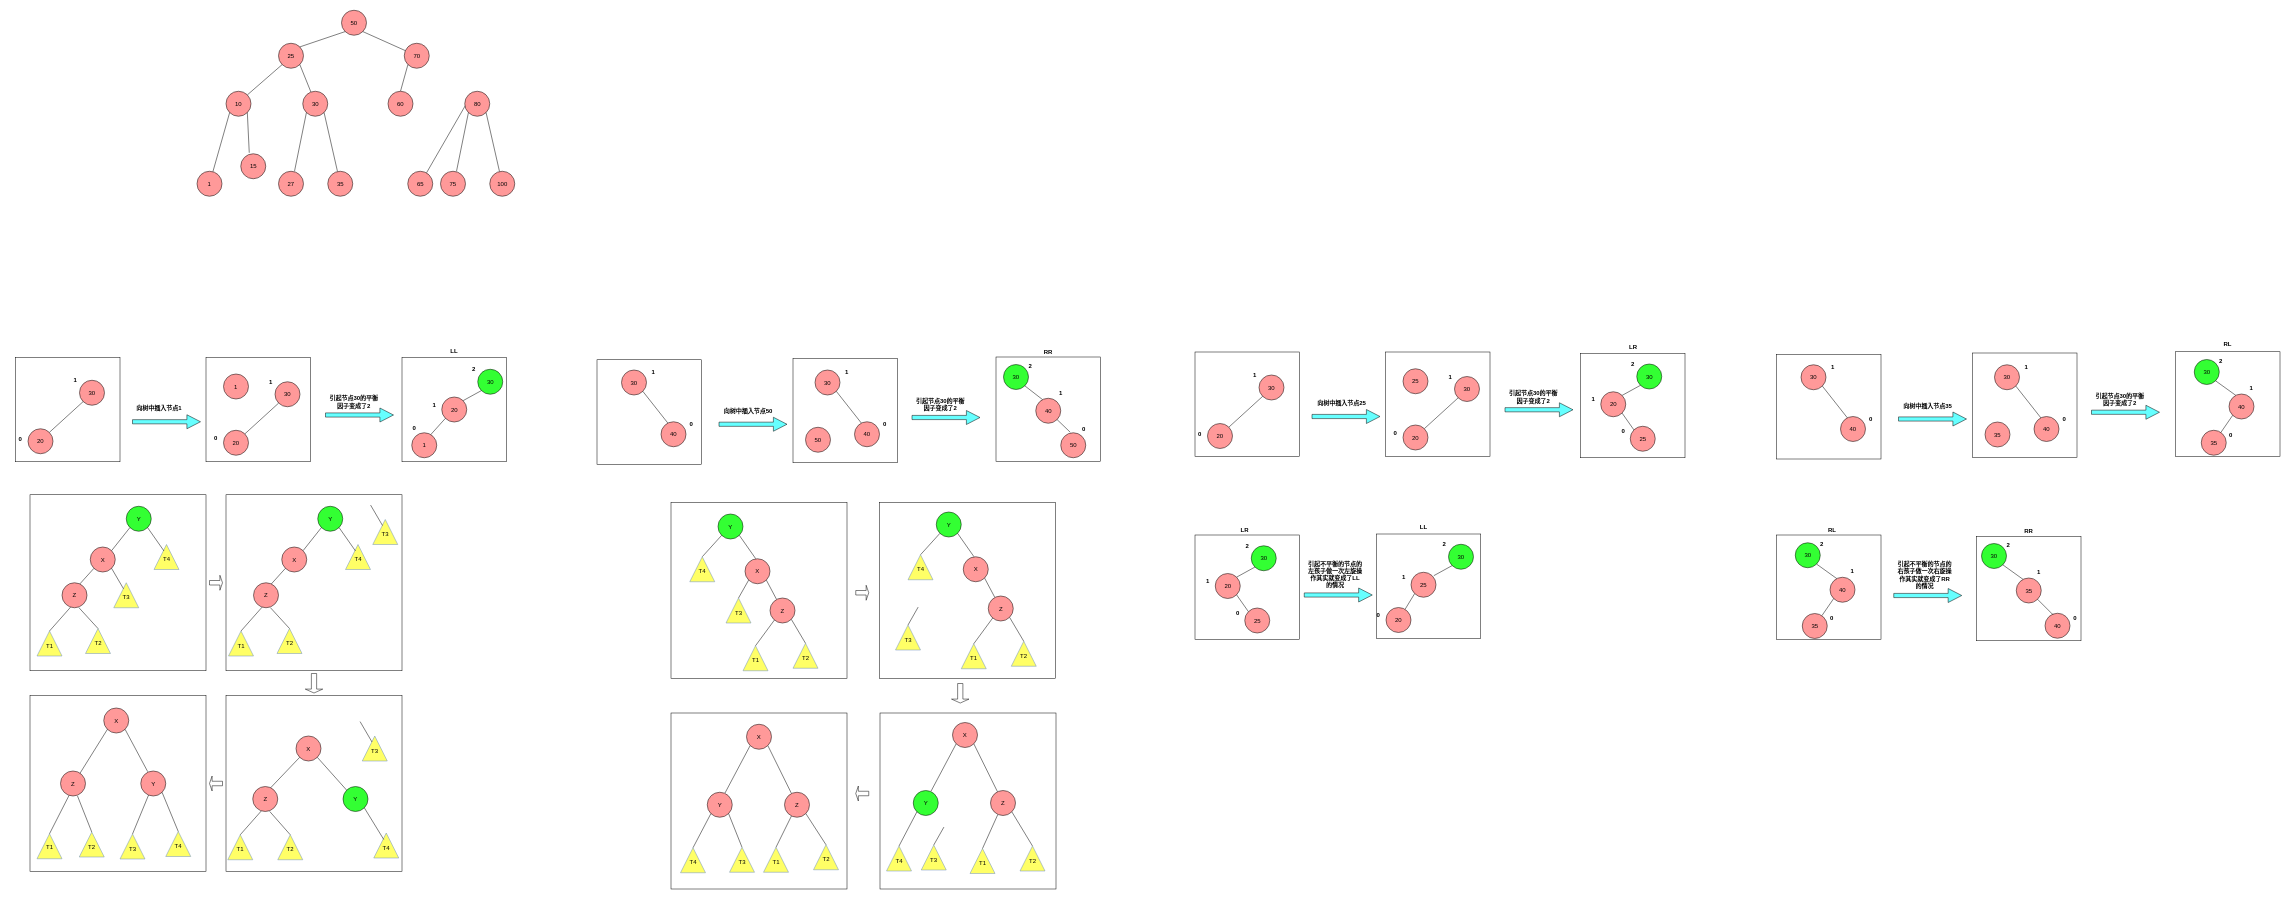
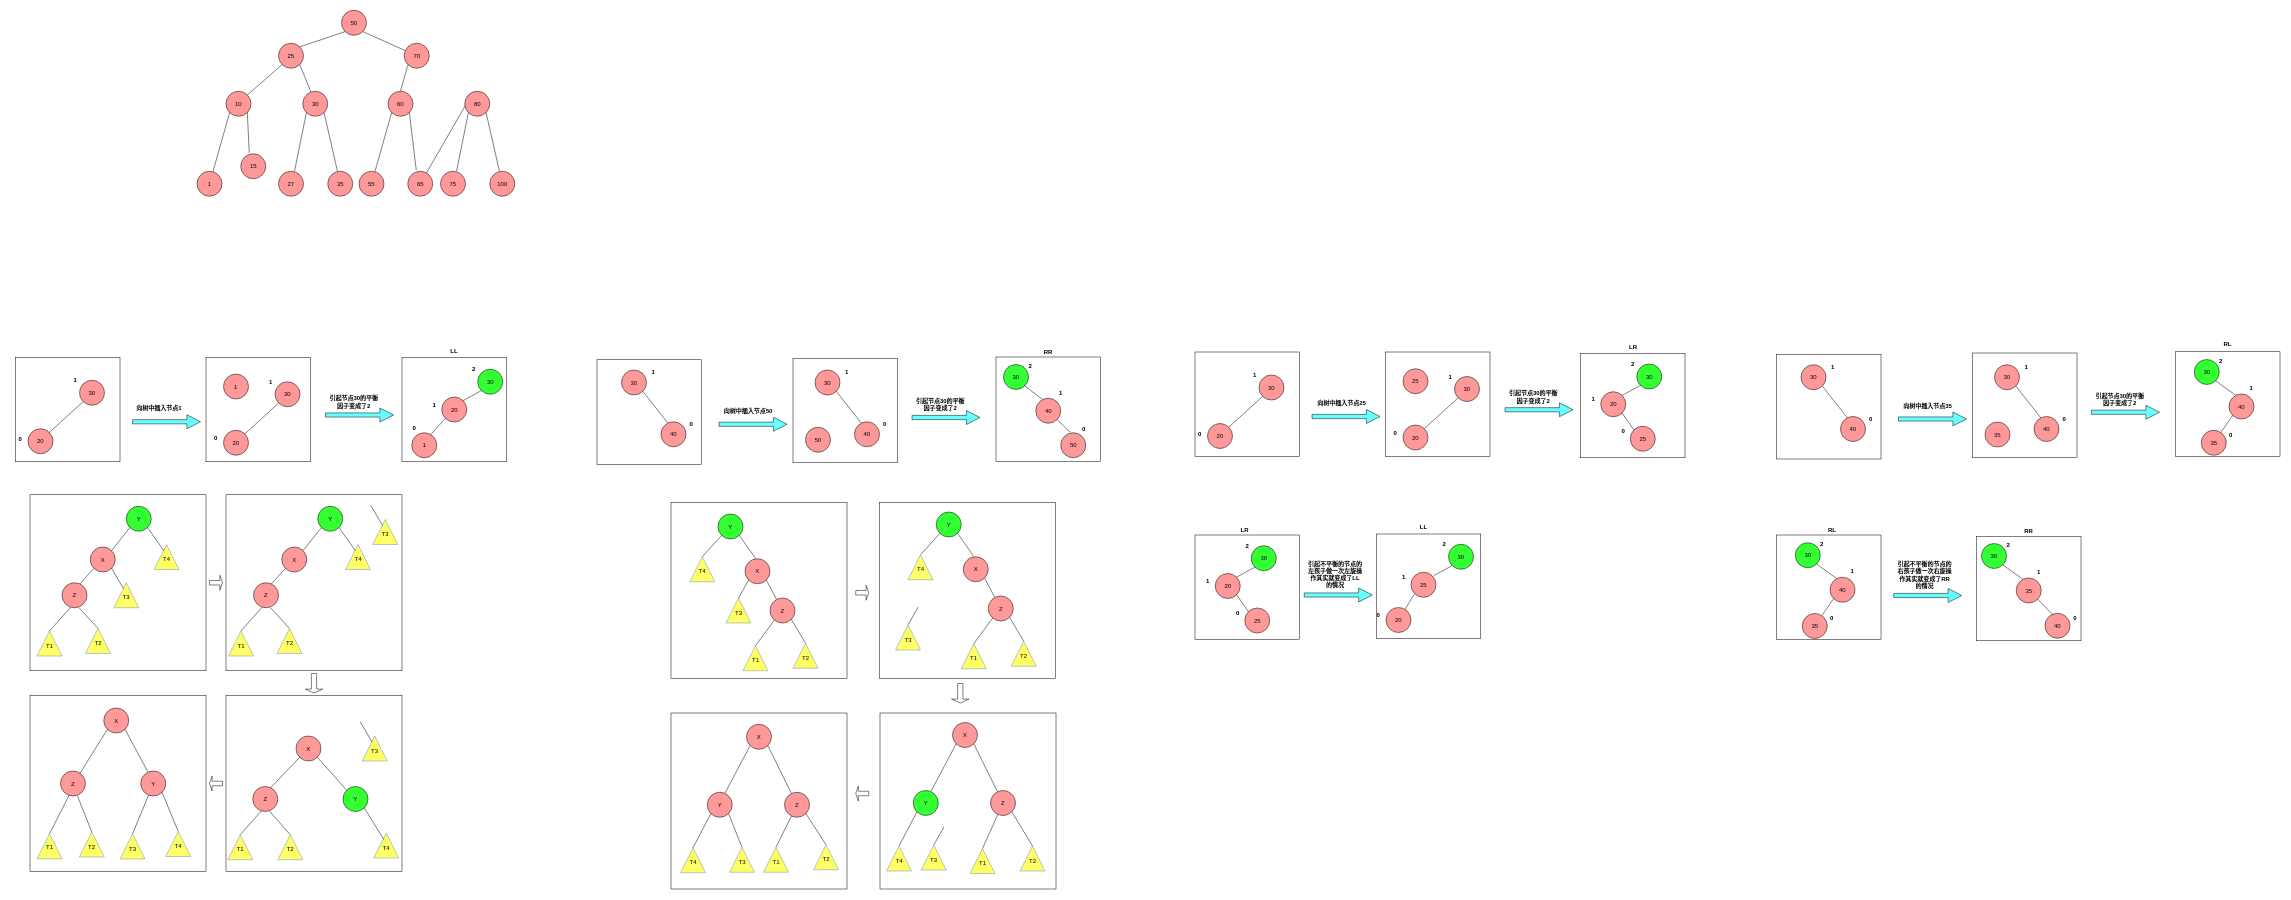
none -> (413, 141)
none -> (383, 143)
none -> (371, 184)
